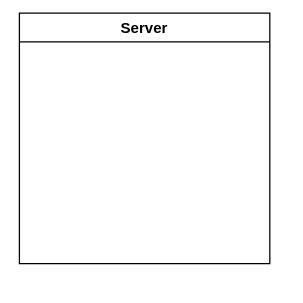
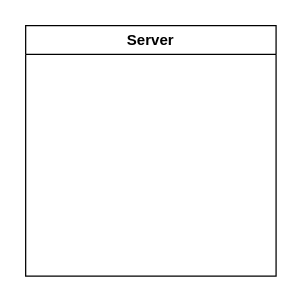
(144, 138) -> (151, 151)
